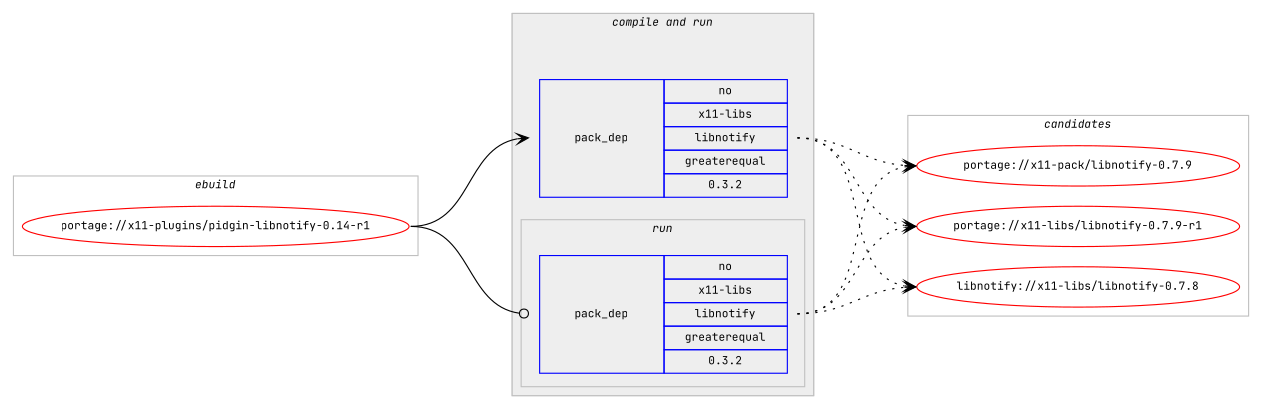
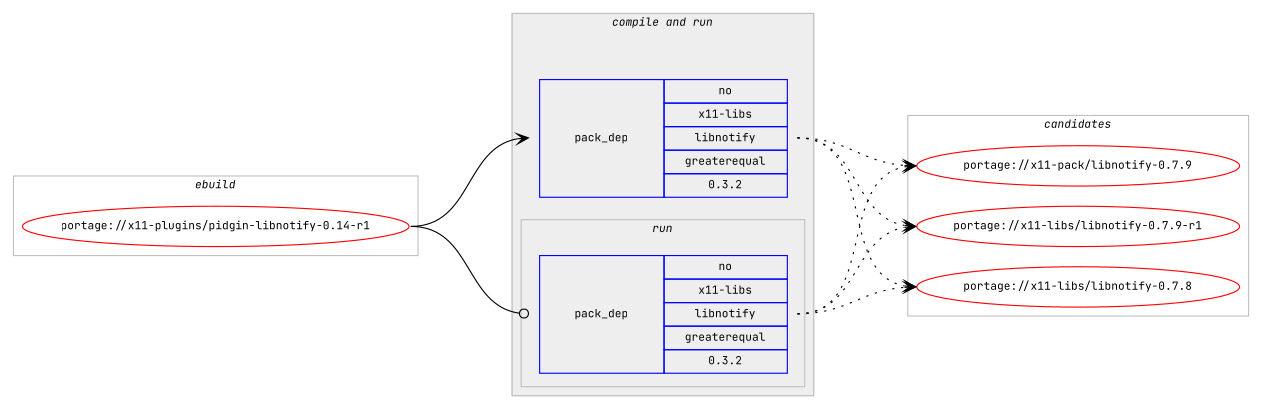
(1078, 287) -> (1078, 287)
